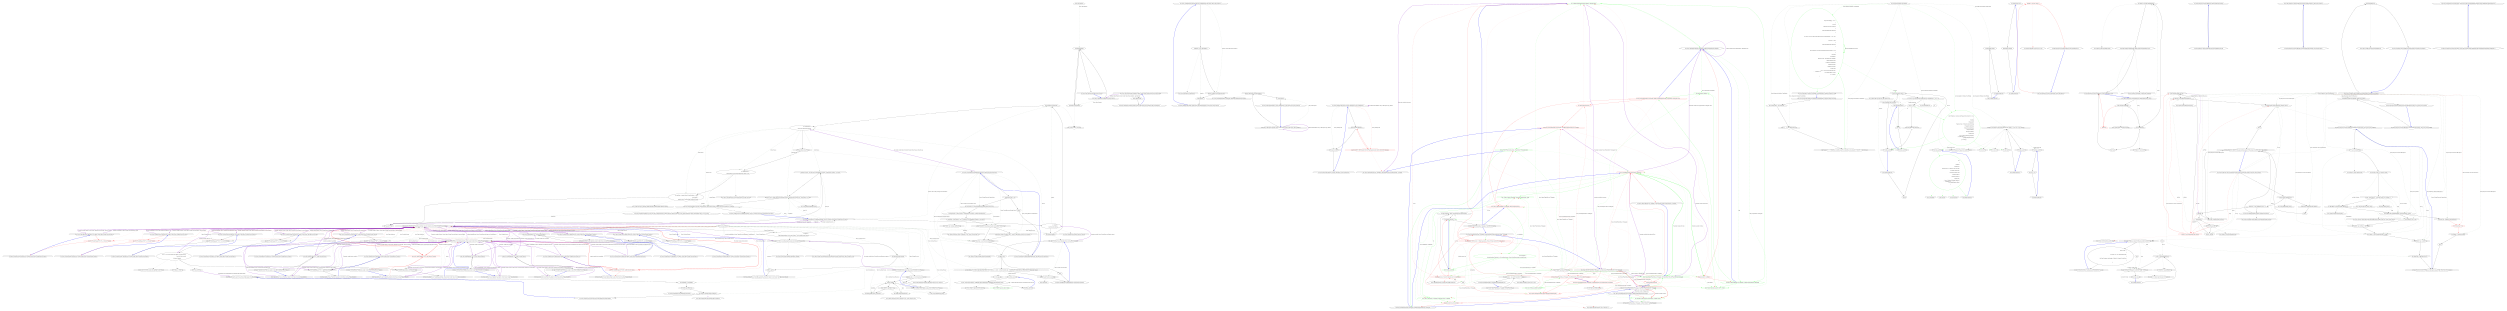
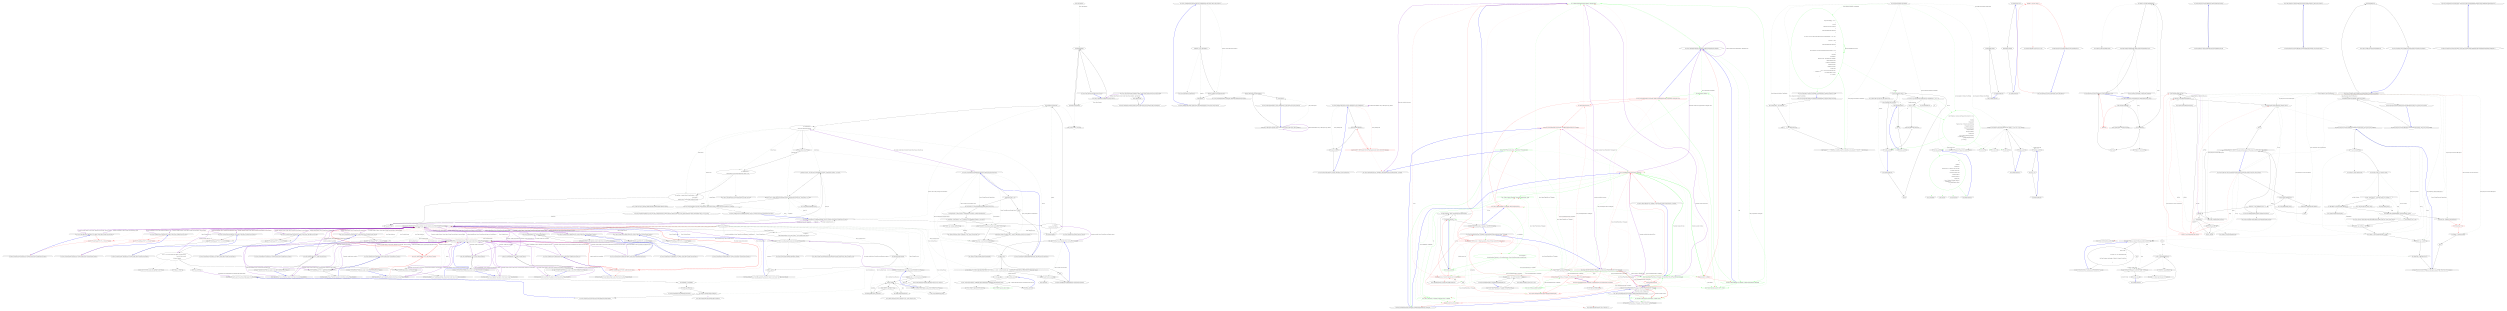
(2370, 149) -> none
